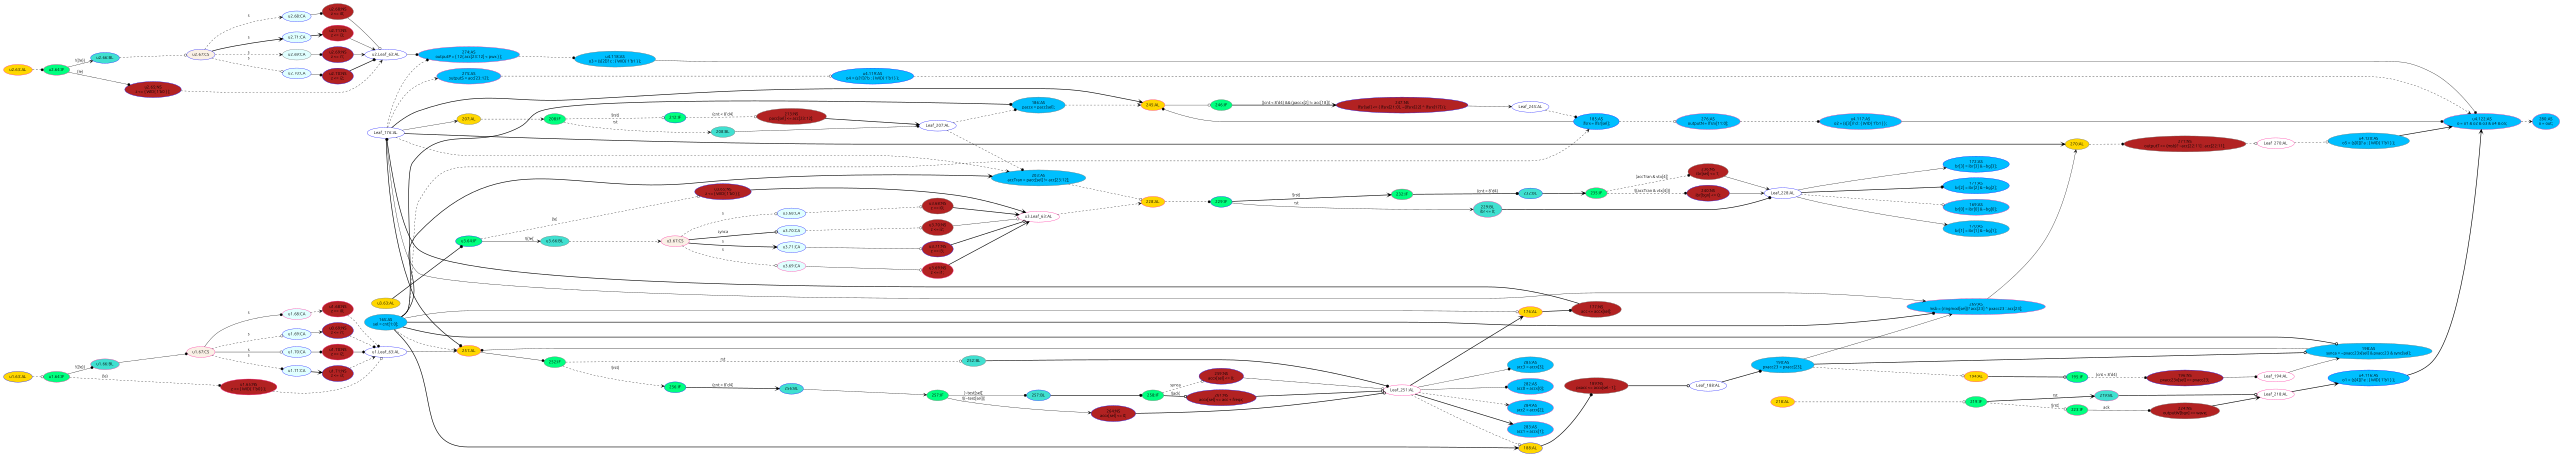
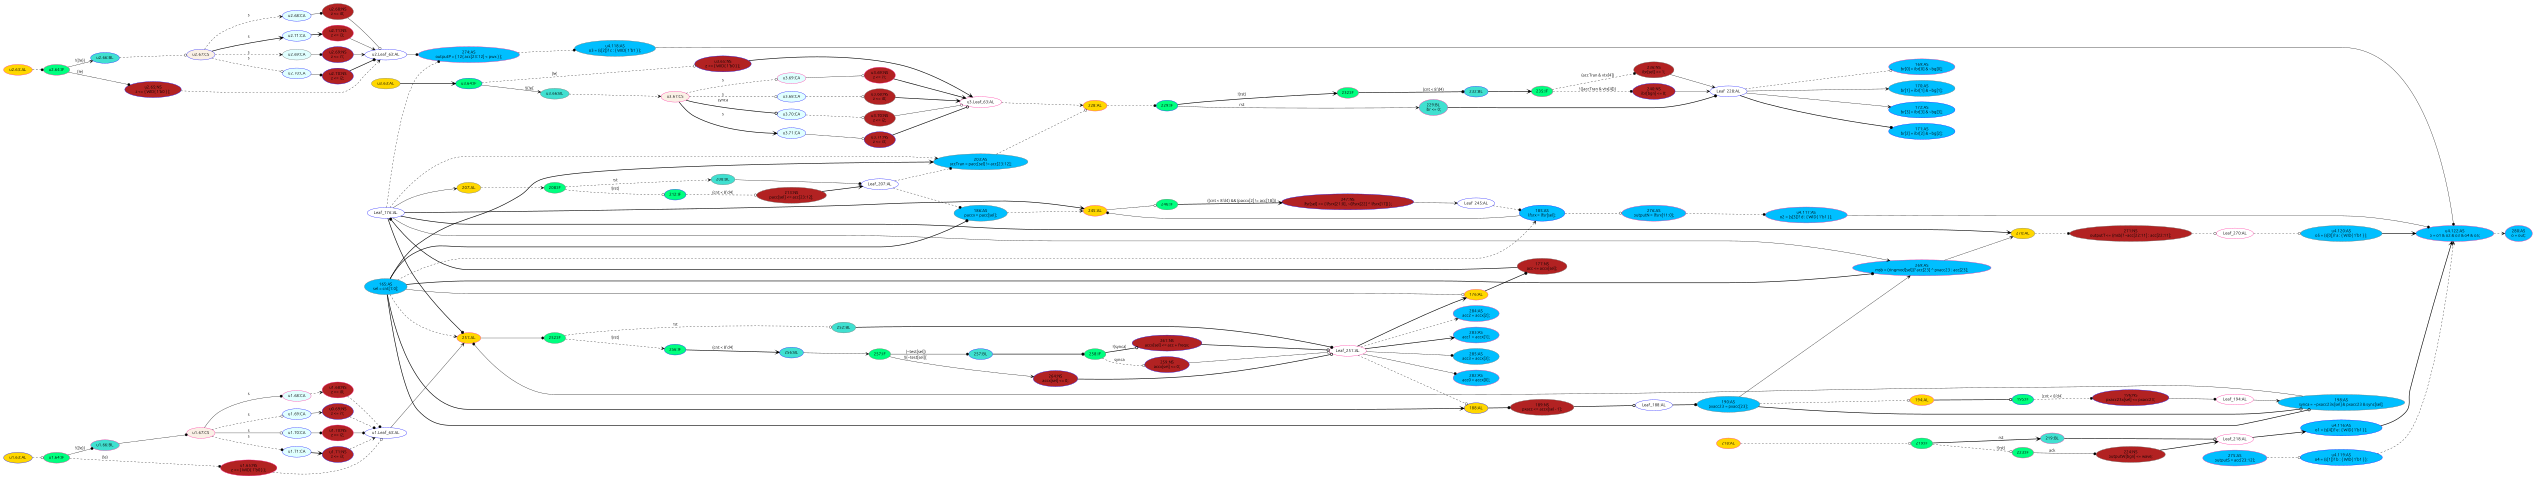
(404, 96) -> none
(426, 273) -> (426, 84)
(1176, 394) -> (1120, 347)
